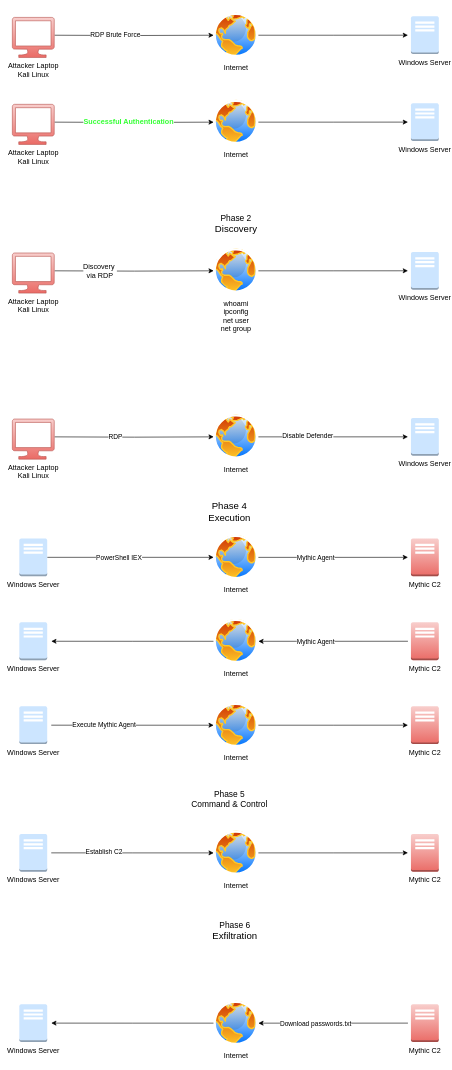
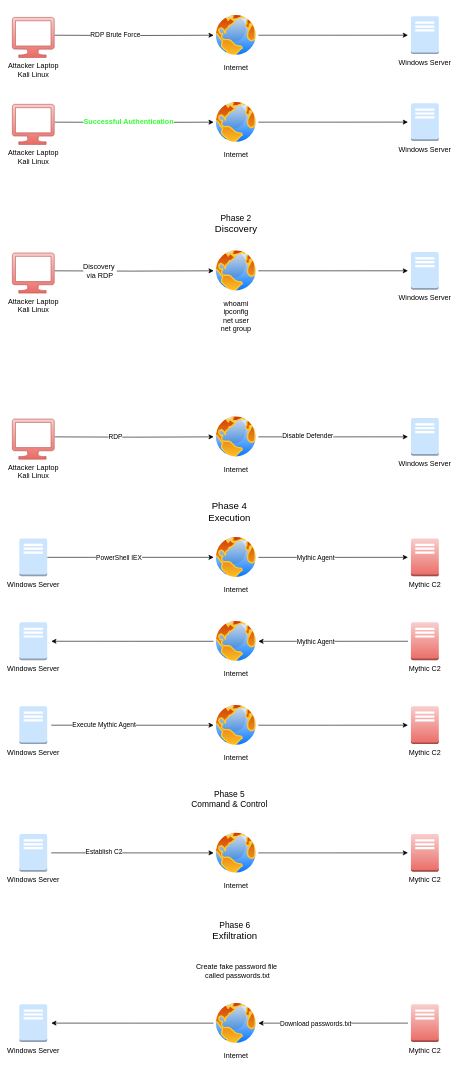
none -> (237, 971)
